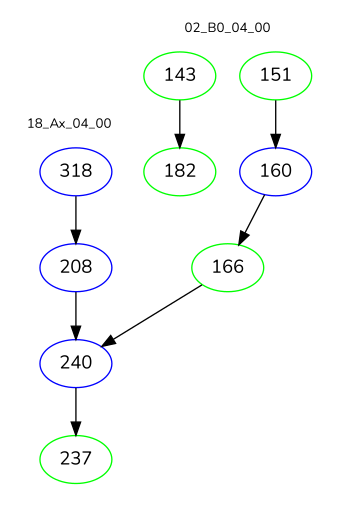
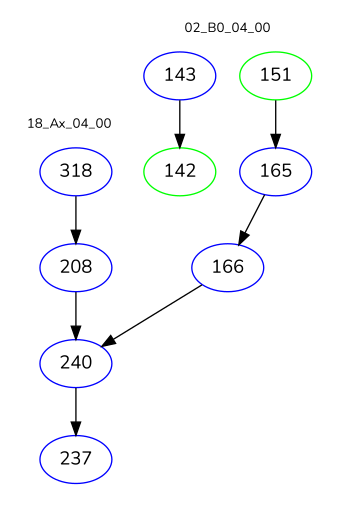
(180, 76) -> (180, 76)
(180, 172) -> (180, 172)
(276, 172) -> (276, 172)
(228, 268) -> (228, 268)
(76, 460) -> (76, 460)
